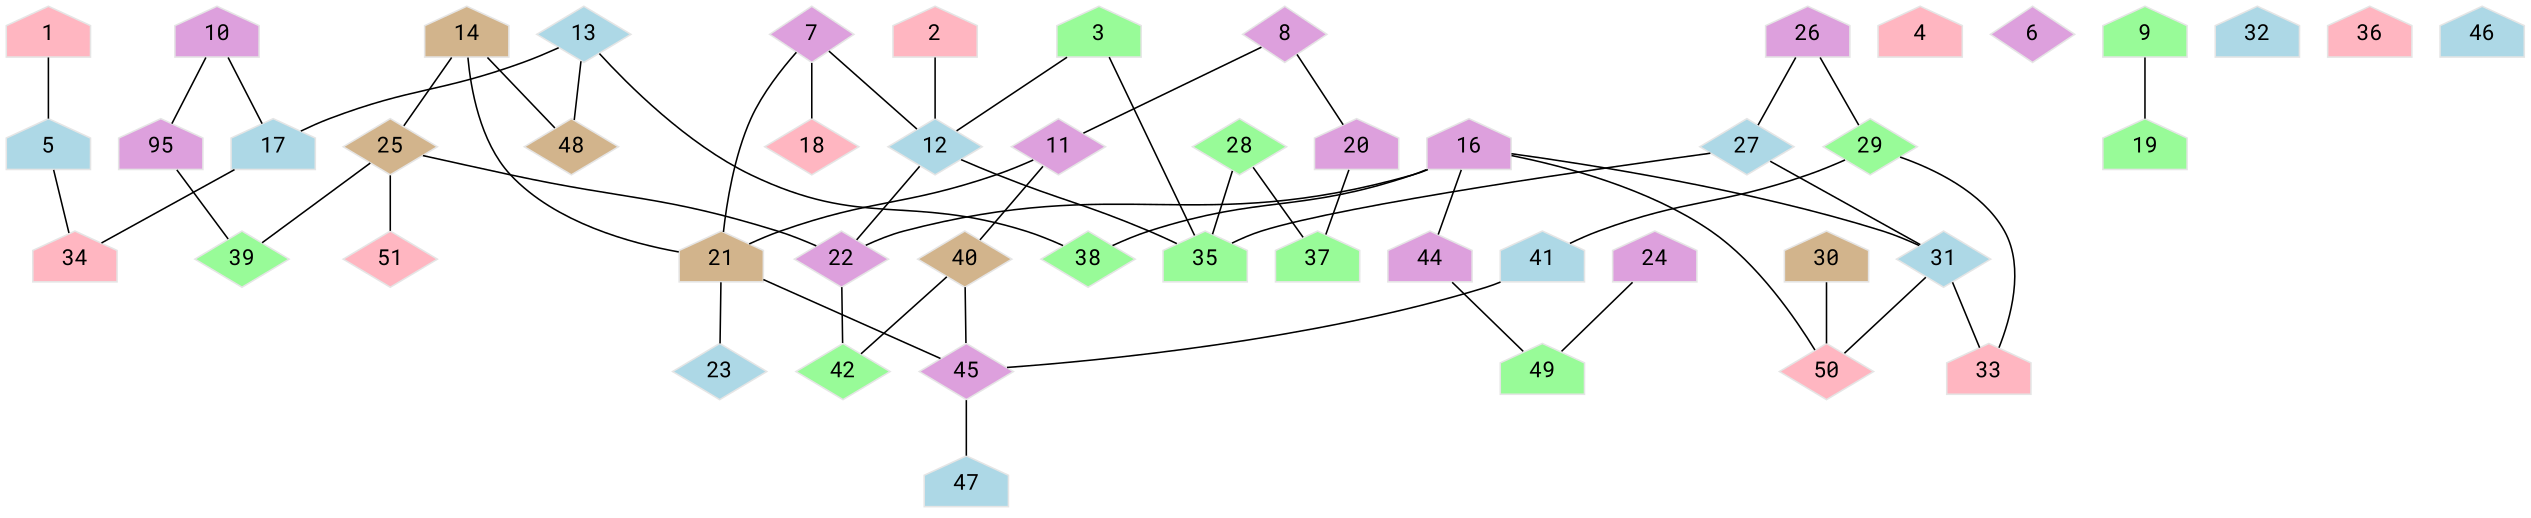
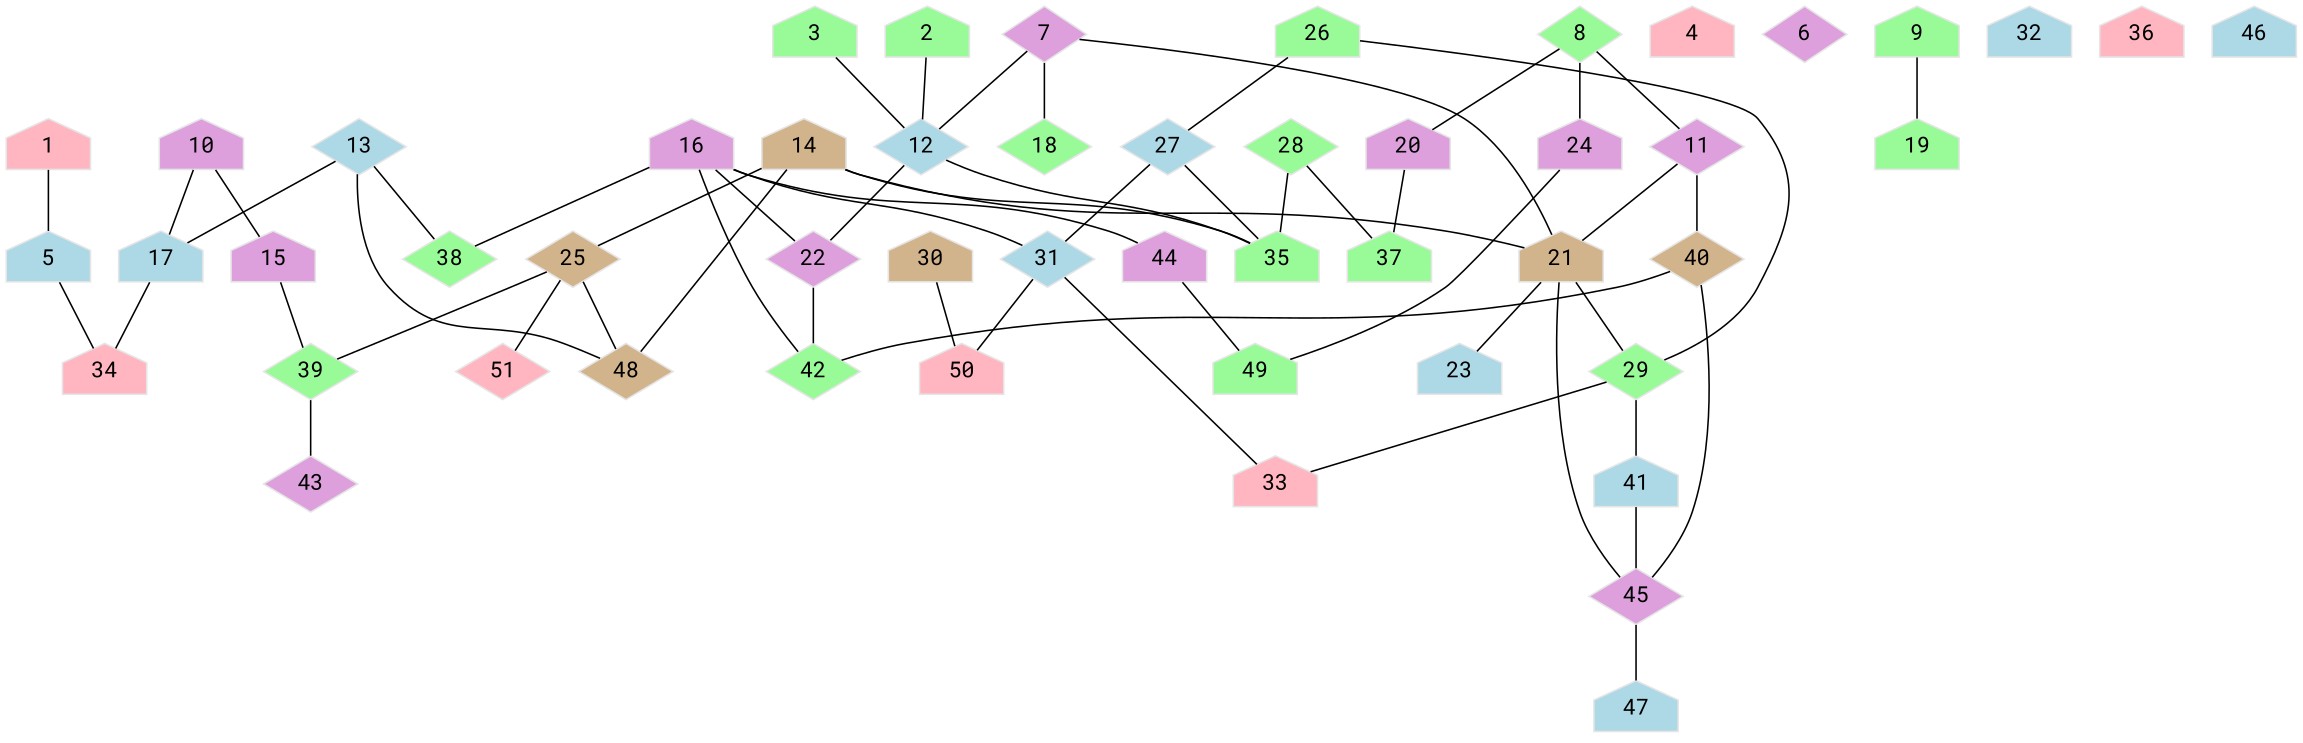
(935, 34) -> (927, 34)
(1285, 34) -> (1580, 34)
(1808, 34) -> (1318, 34)
none -> (1580, 91)
(1152, 146) -> (1049, 203)
(161, 147) -> (273, 259)
(812, 147) -> (1044, 147)
(621, 195) -> (599, 315)
(1687, 216) -> (741, 265)
none -> (1599, 316)
(720, 372) -> (1460, 372)
(1826, 372) -> (962, 372)
none -> (311, 484)
